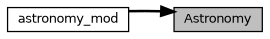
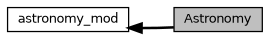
(145, 11) -> (158, 28)
